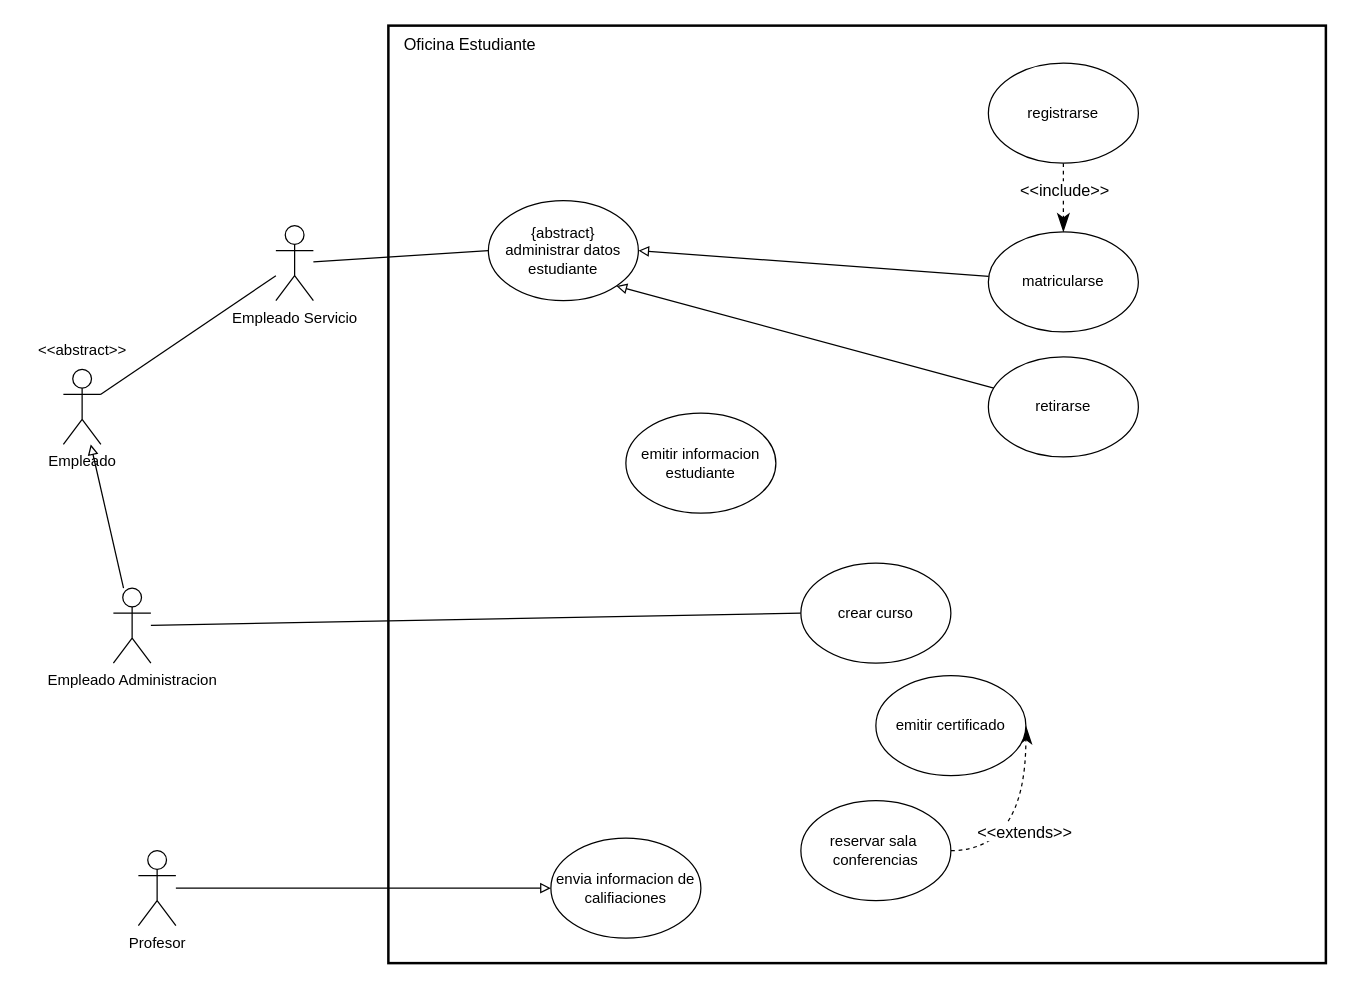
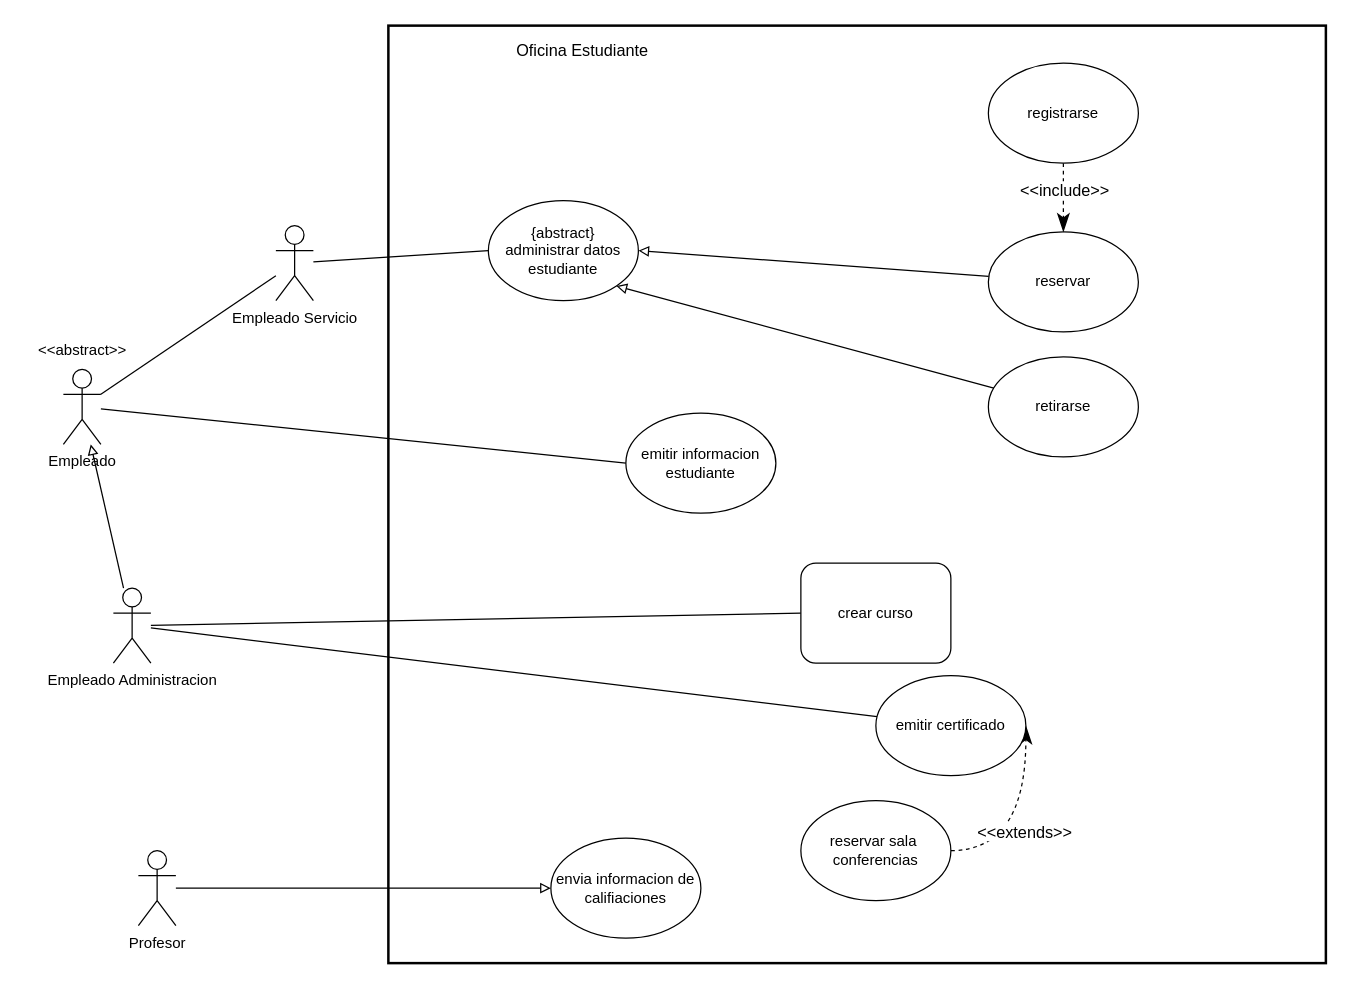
(469, 44) -> (582, 51)
(1063, 282) -> (1063, 282)
none -> (363, 436)
(876, 613) -> (876, 613)
none -> (514, 672)
